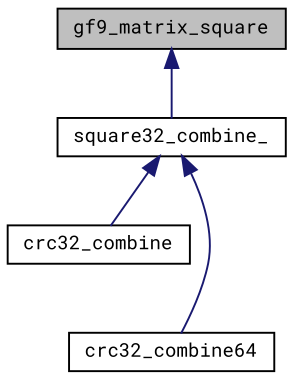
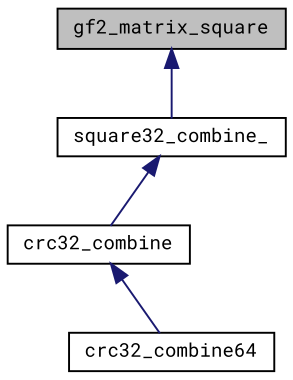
(172, 29) -> (172, 29)
(209, 255) -> (141, 306)
